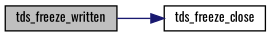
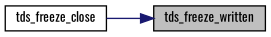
(134, 18) -> (124, 18)
